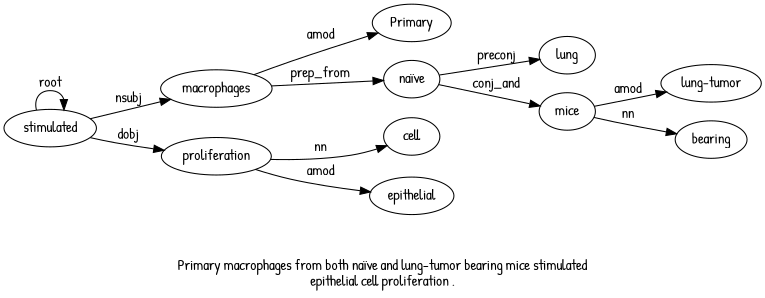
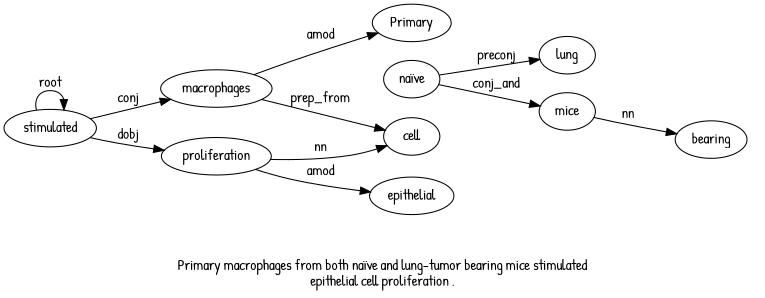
(322, 83) -> (318, 114)
(711, 83) -> none
(129, 98) -> (129, 98)
